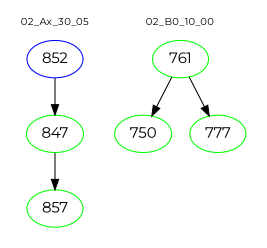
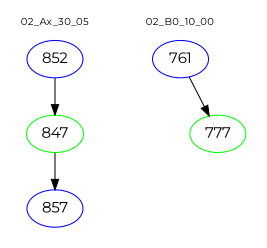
(181, 59) -> (181, 59)
(143, 134) -> none
(55, 209) -> (55, 209)
